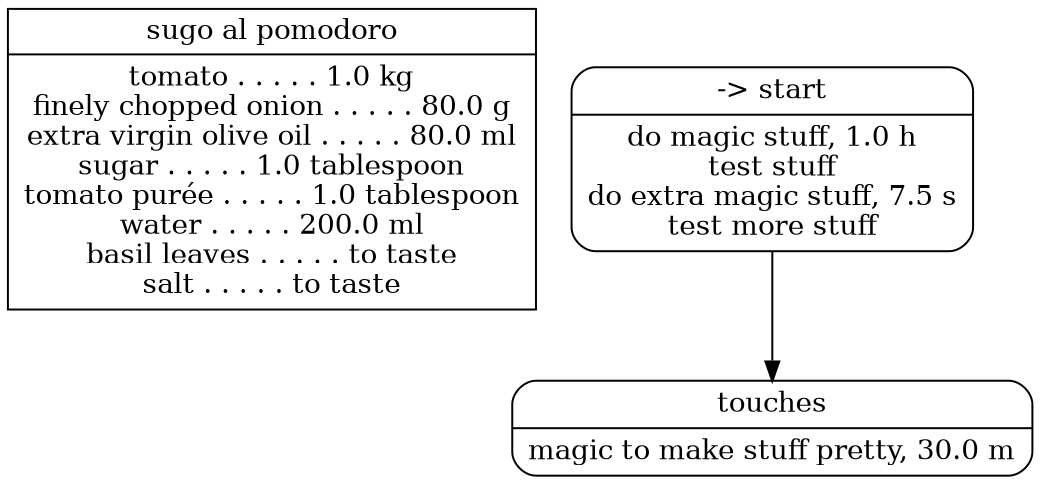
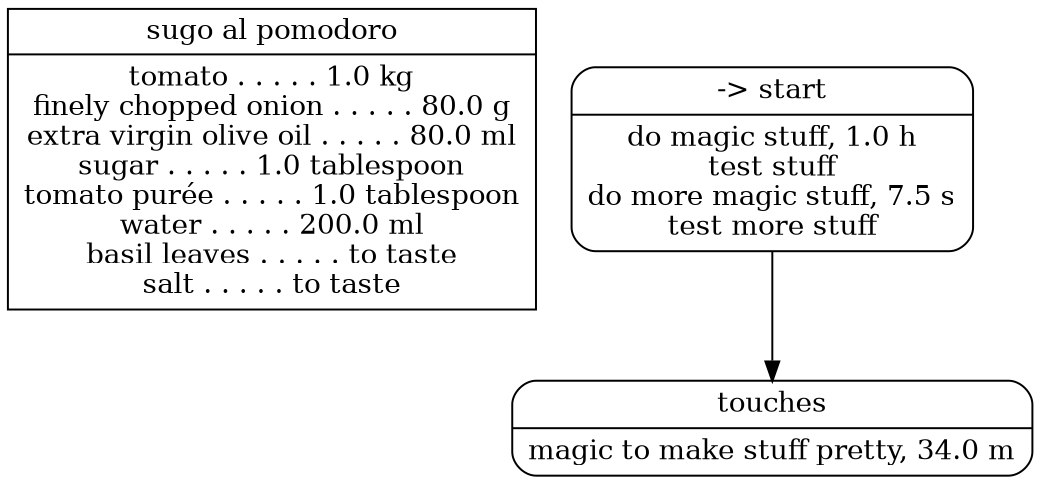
(772, 197) -> (772, 197)
(772, 451) -> (772, 451)
